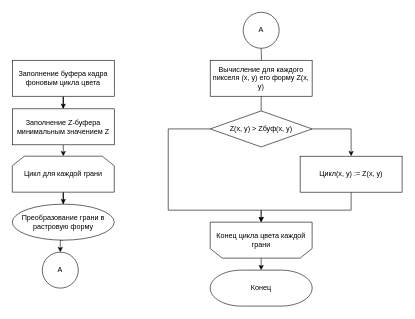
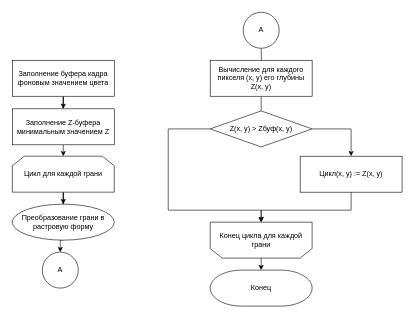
(63, 78) -> (63, 78)
(261, 78) -> (261, 78)
(261, 240) -> (261, 240)
